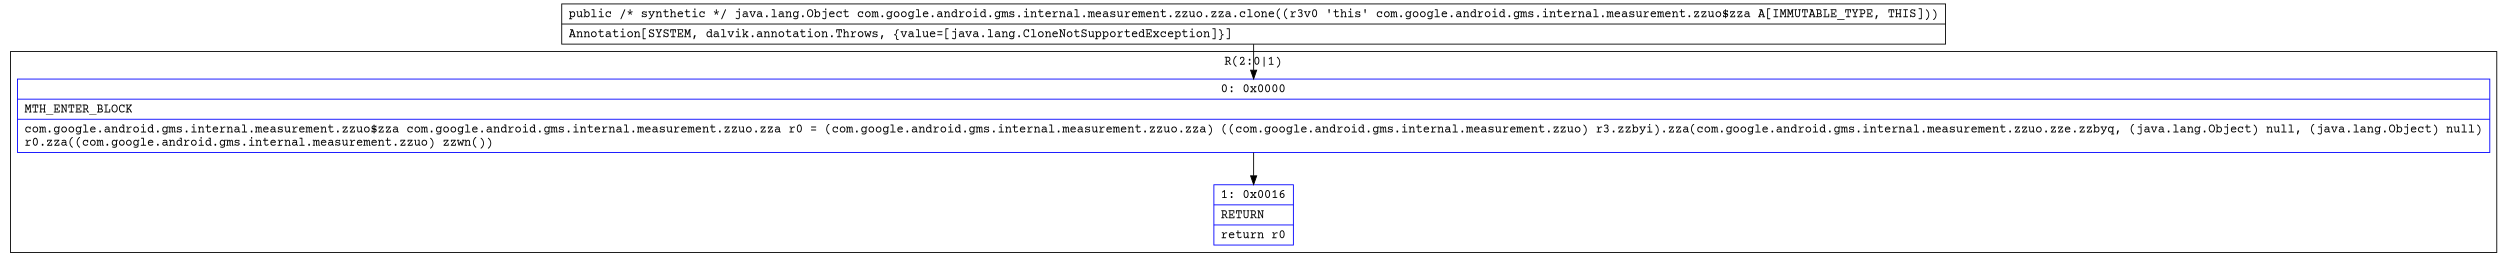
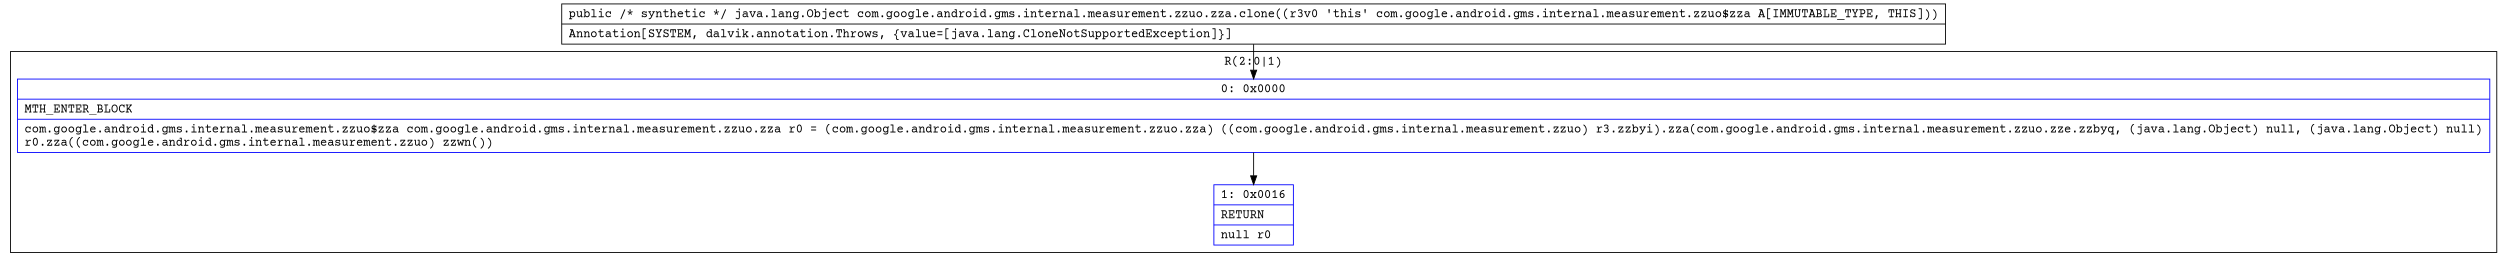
(1254, 235) -> (1246, 235)
